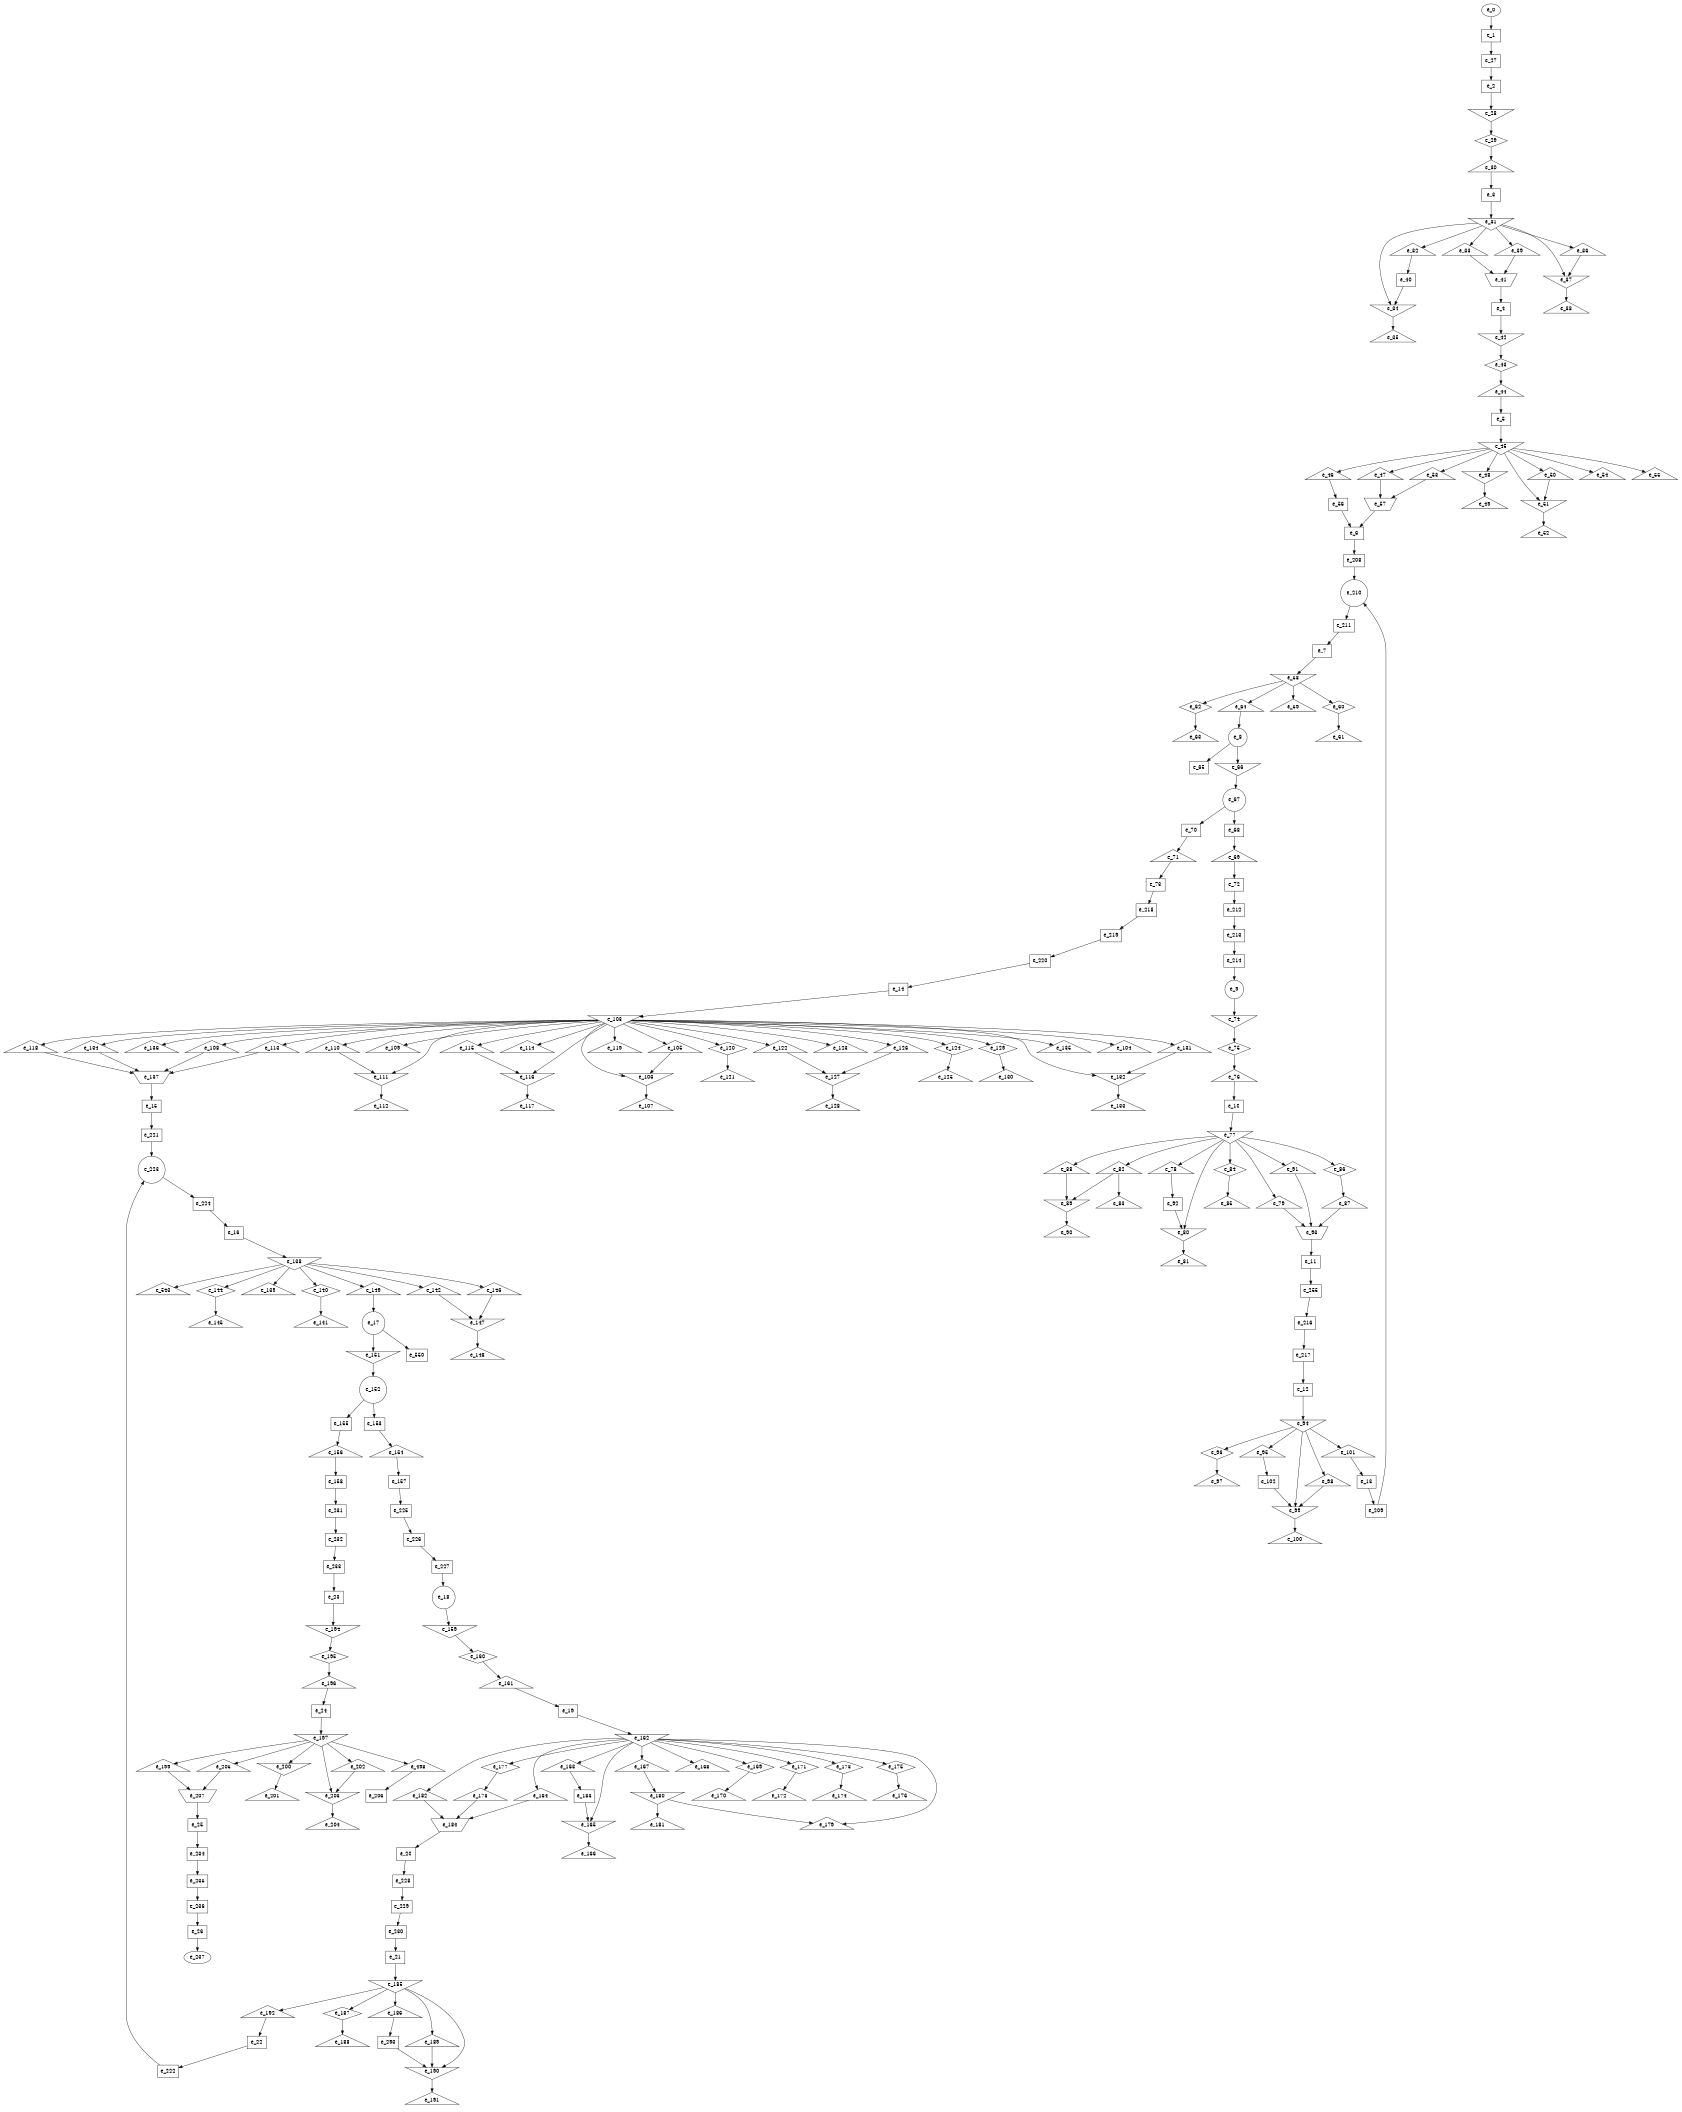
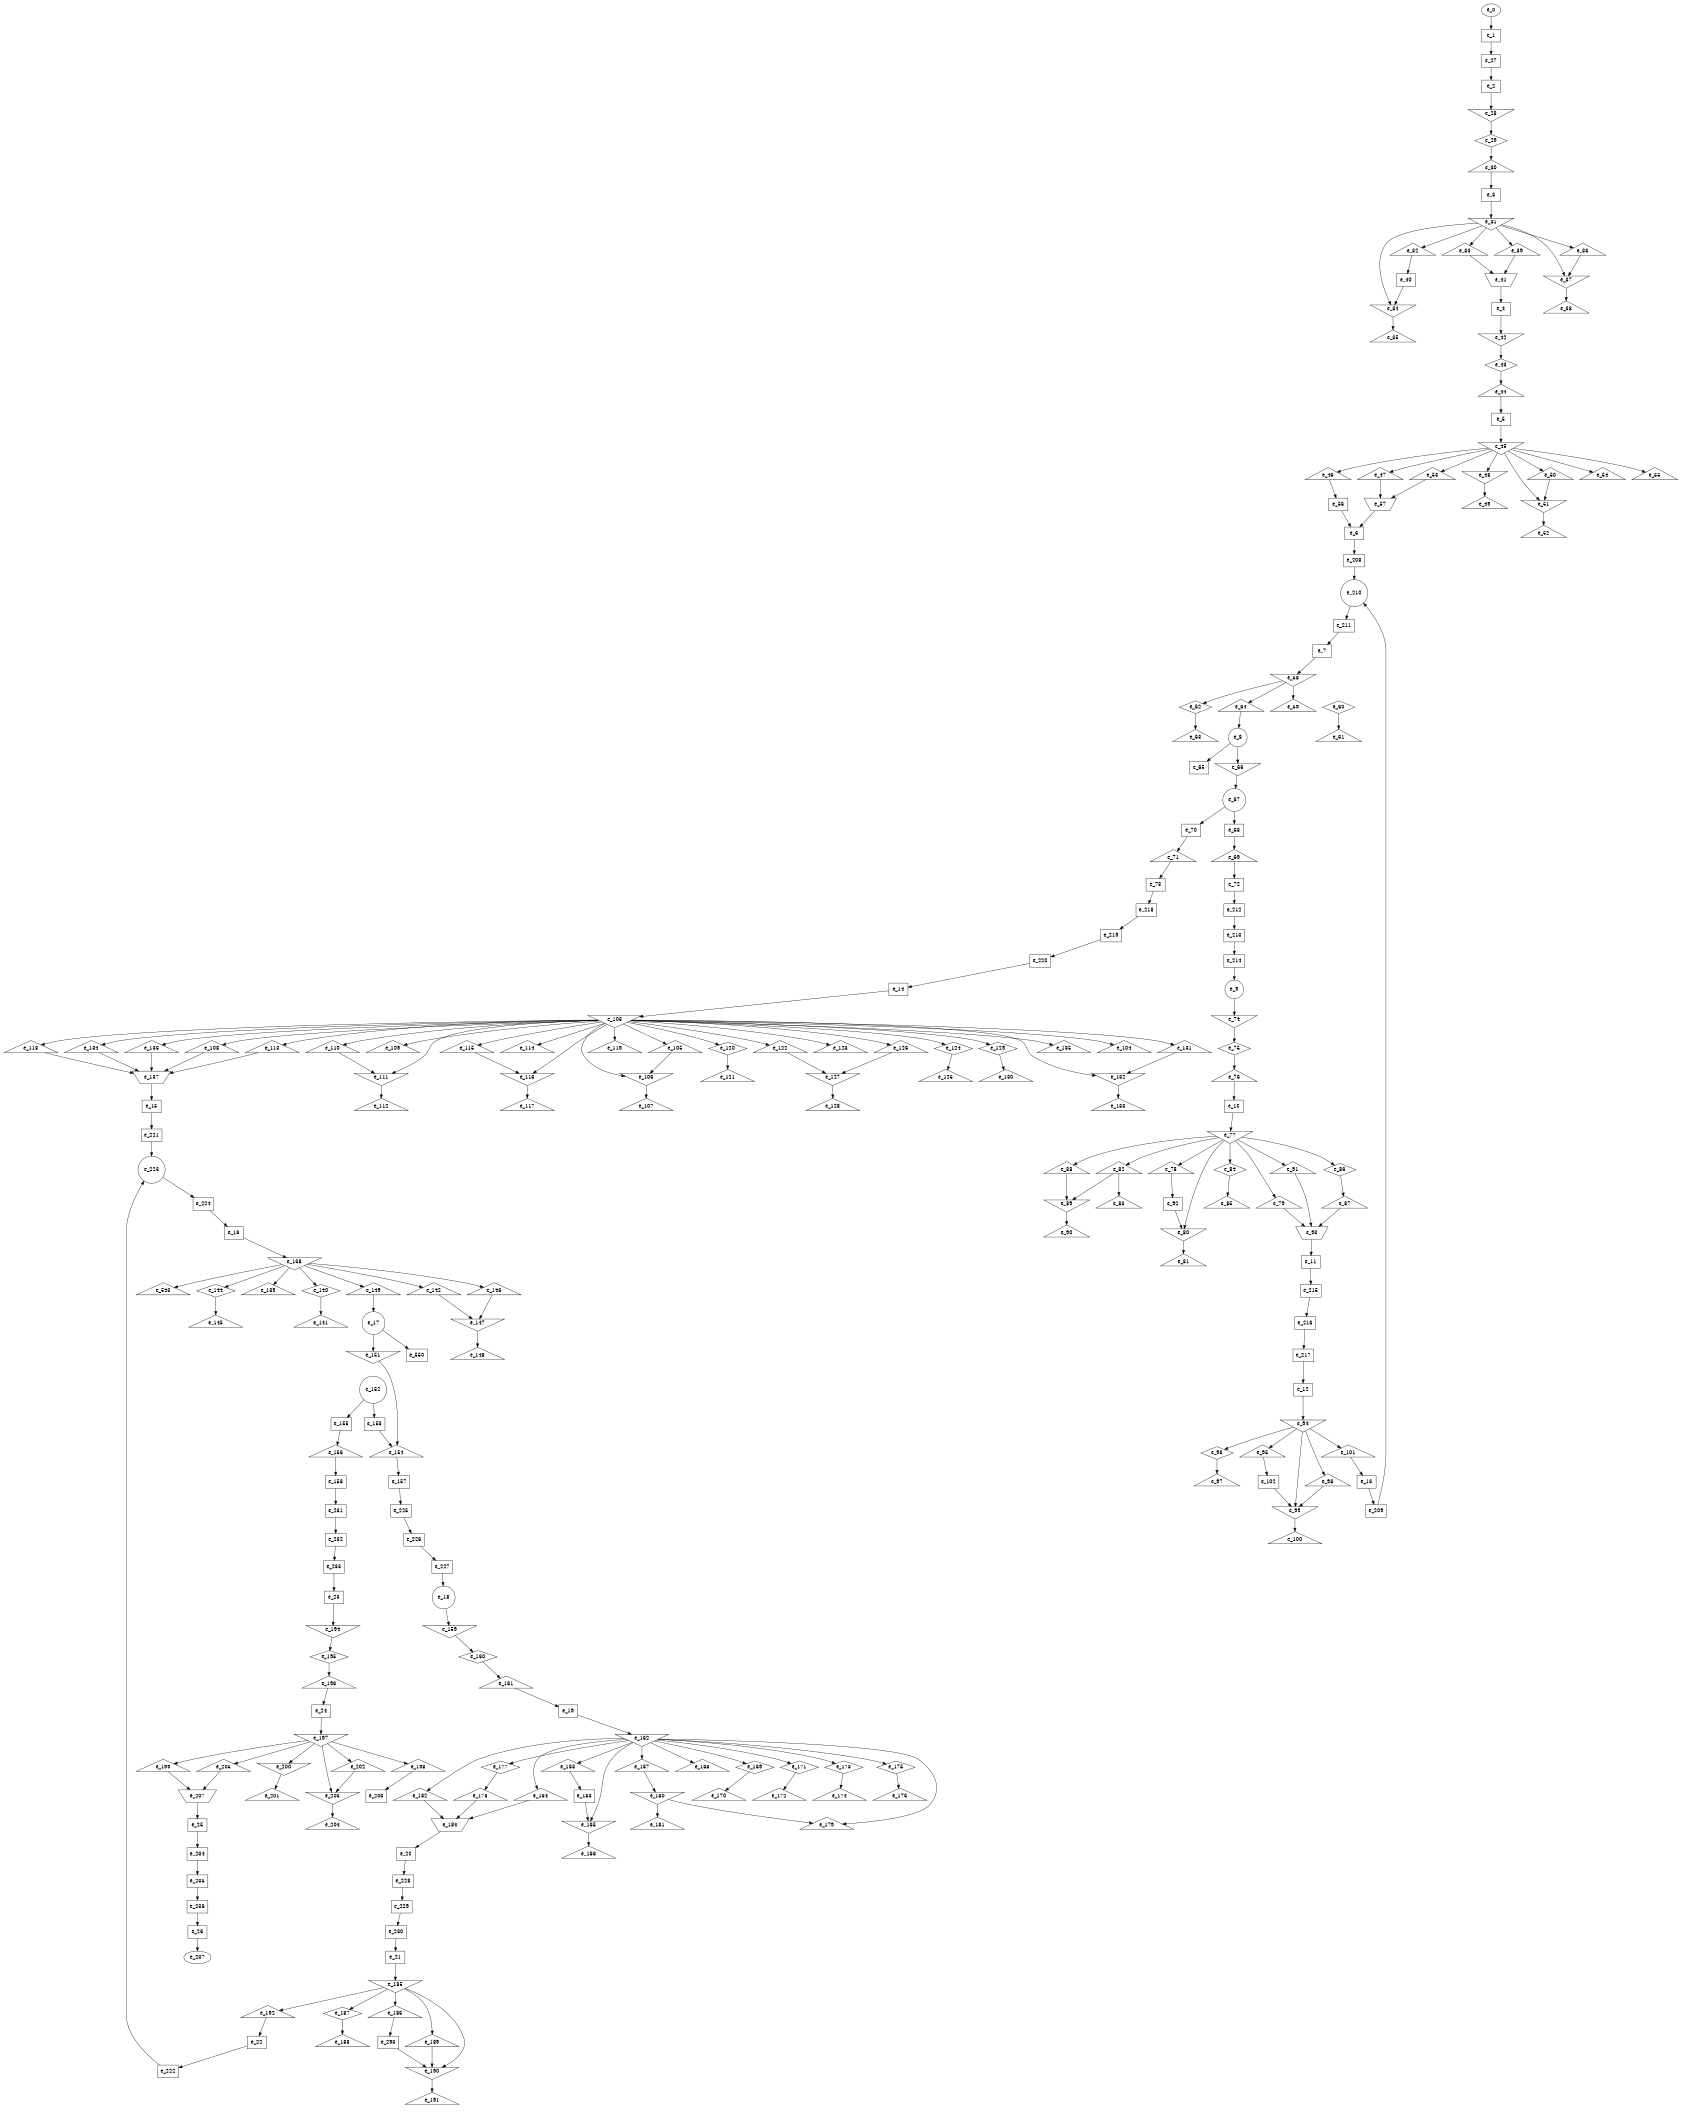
(1315, 692) -> none
none -> (152, 1060)
(1311, 1291) -> (1311, 1291)
(373, 1368) -> (396, 1399)
(418, 1767) -> (418, 1767)
